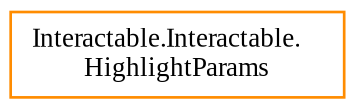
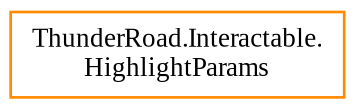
(177, 55) -> (177, 55)
